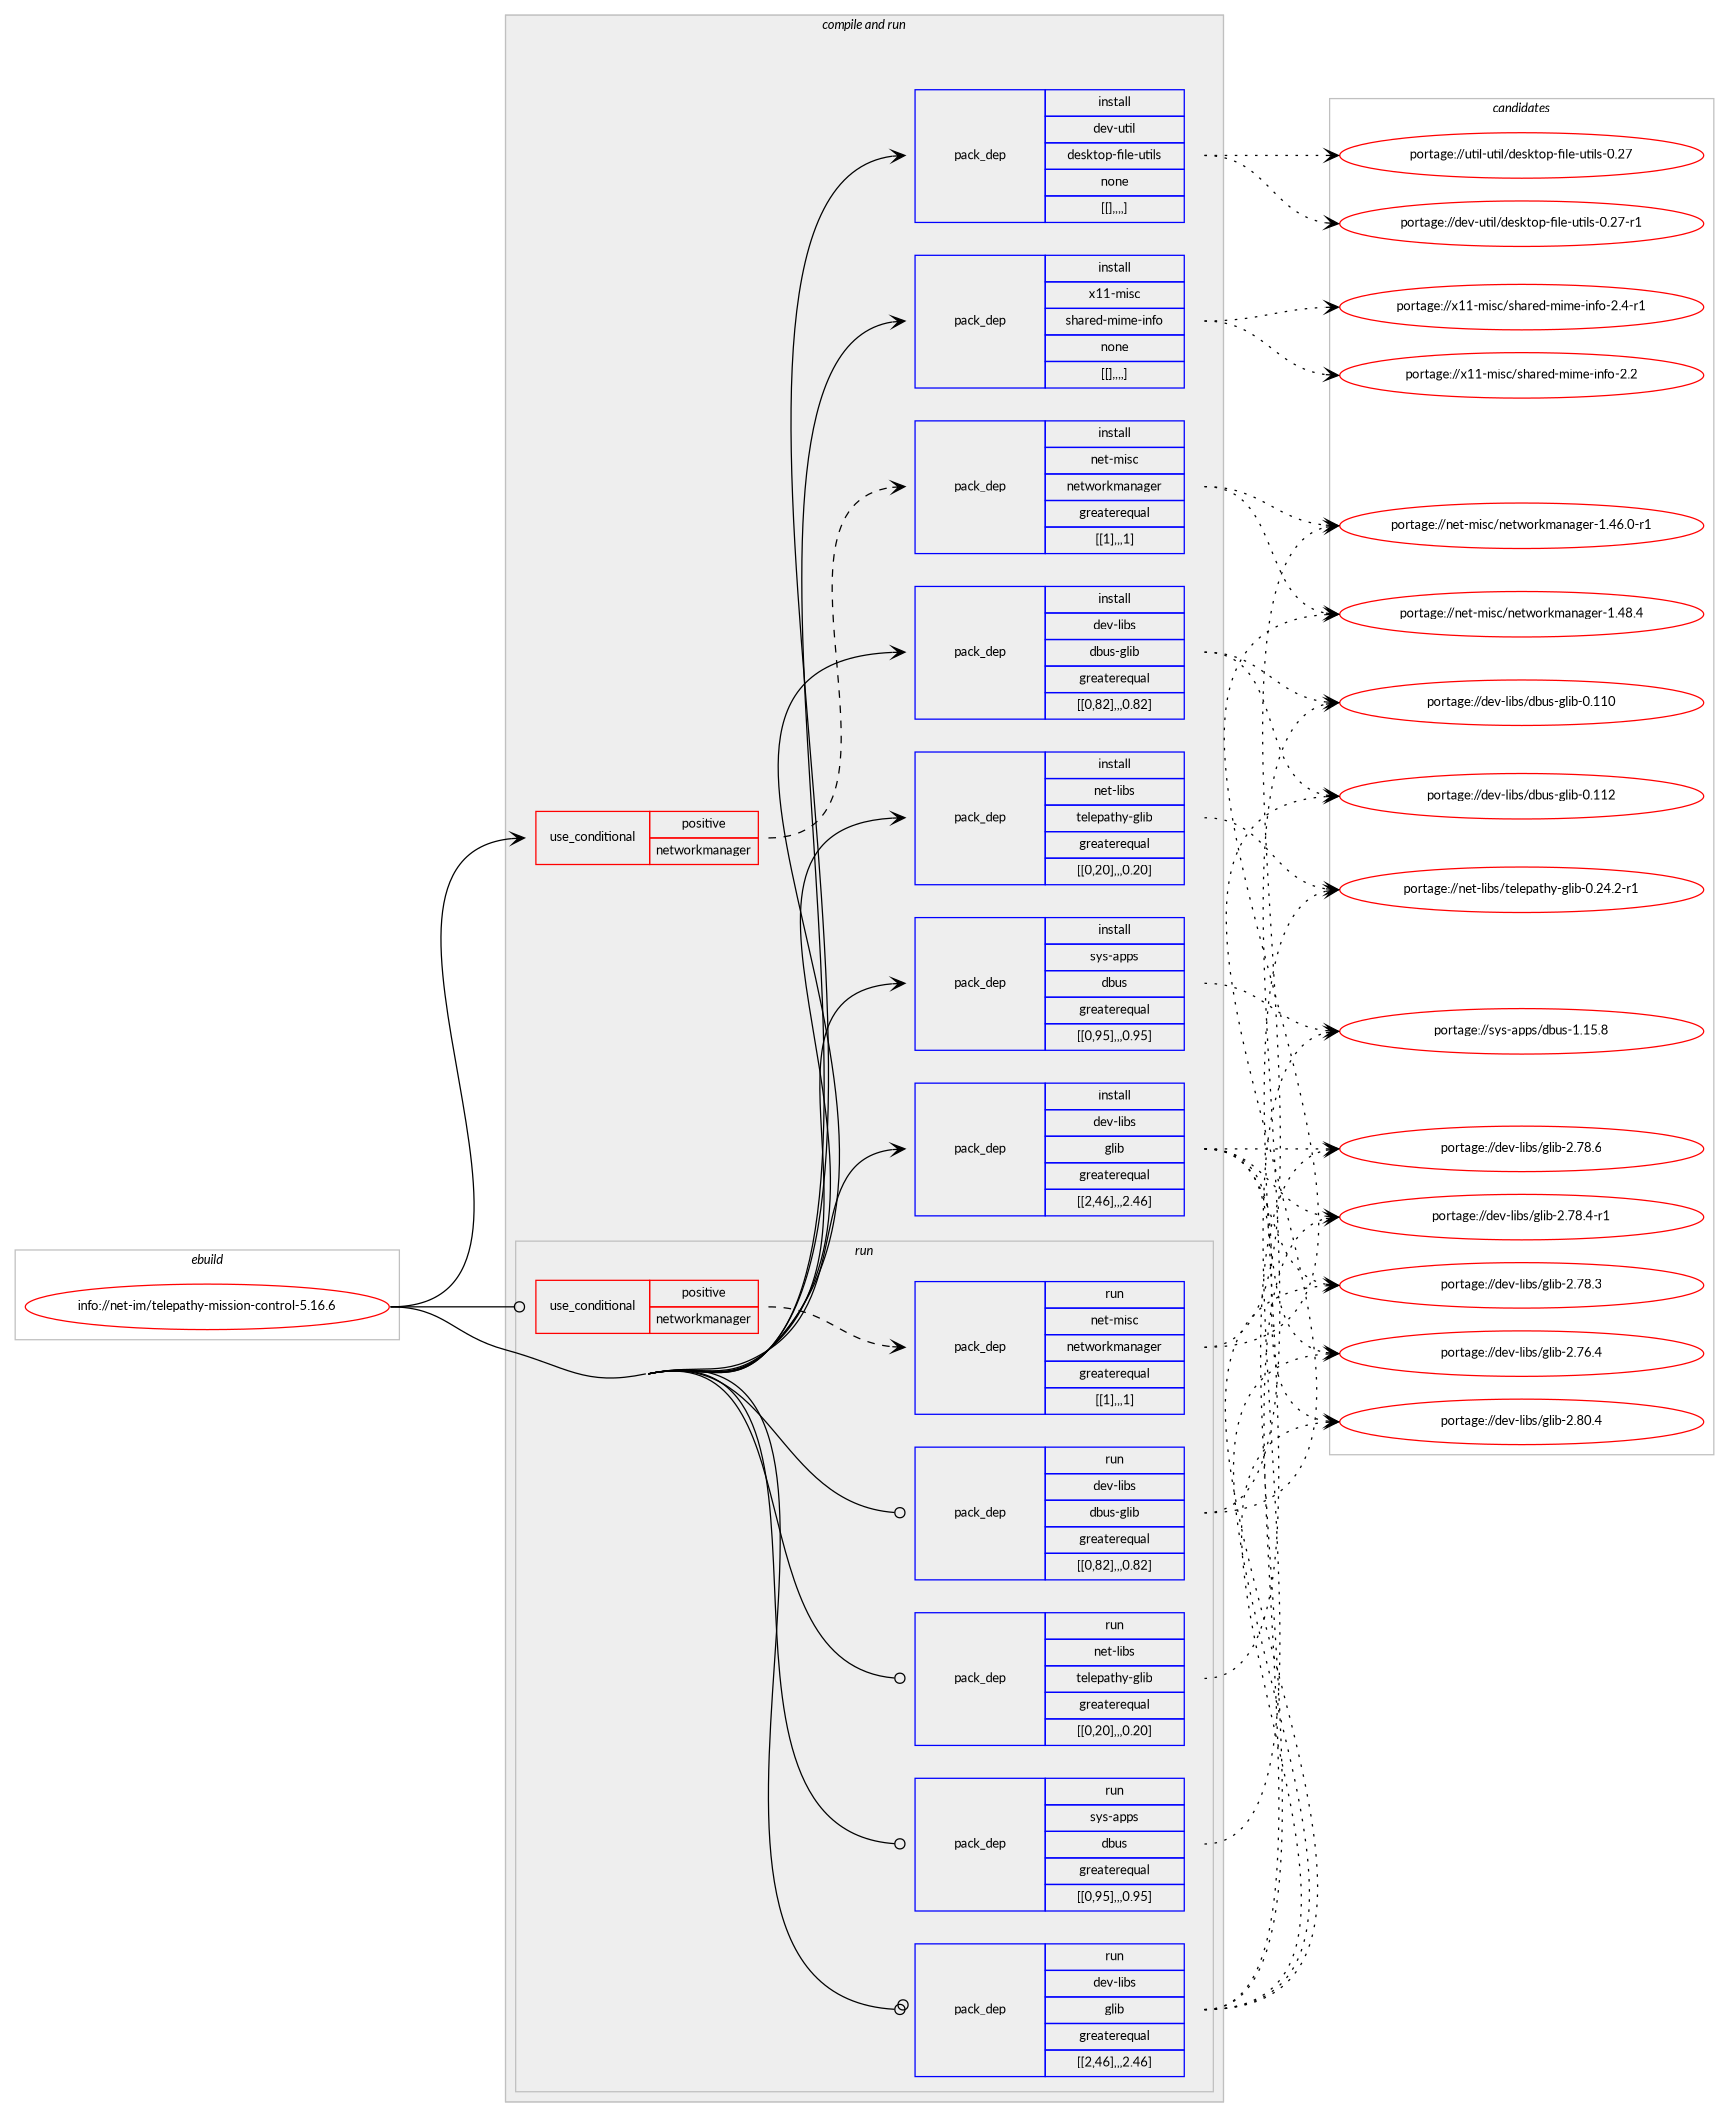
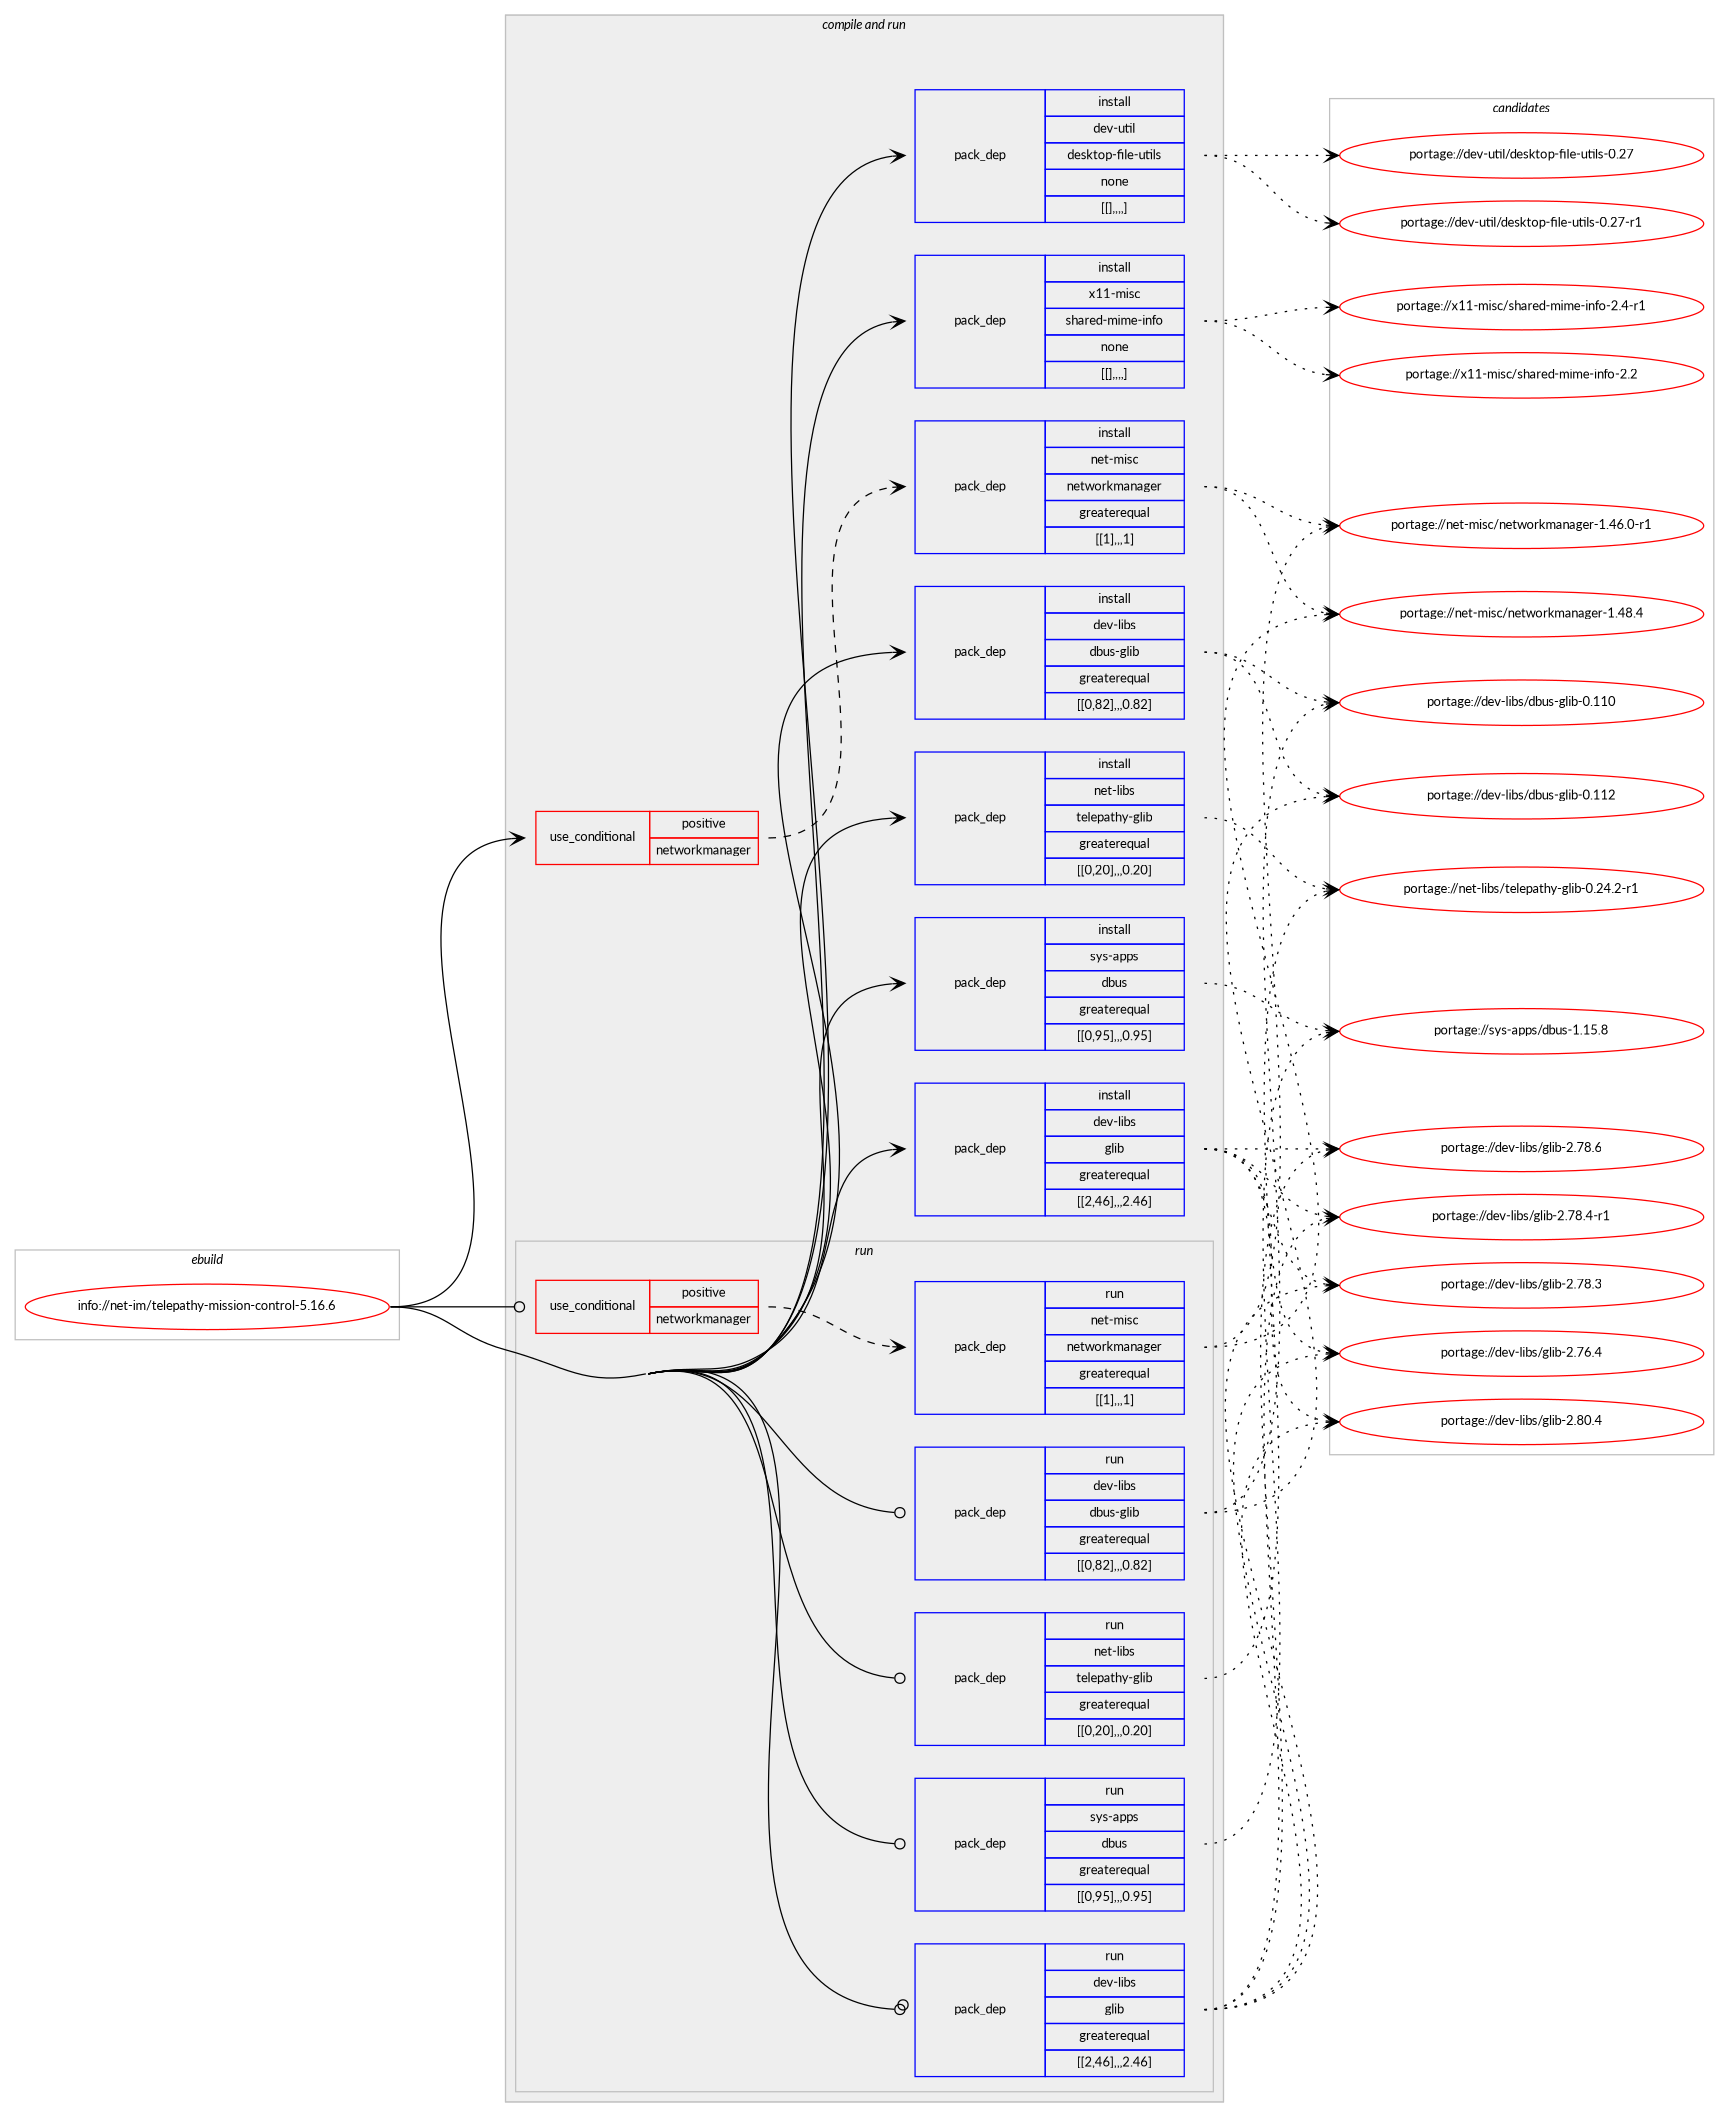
(1522, 155) -> (1522, 155)
